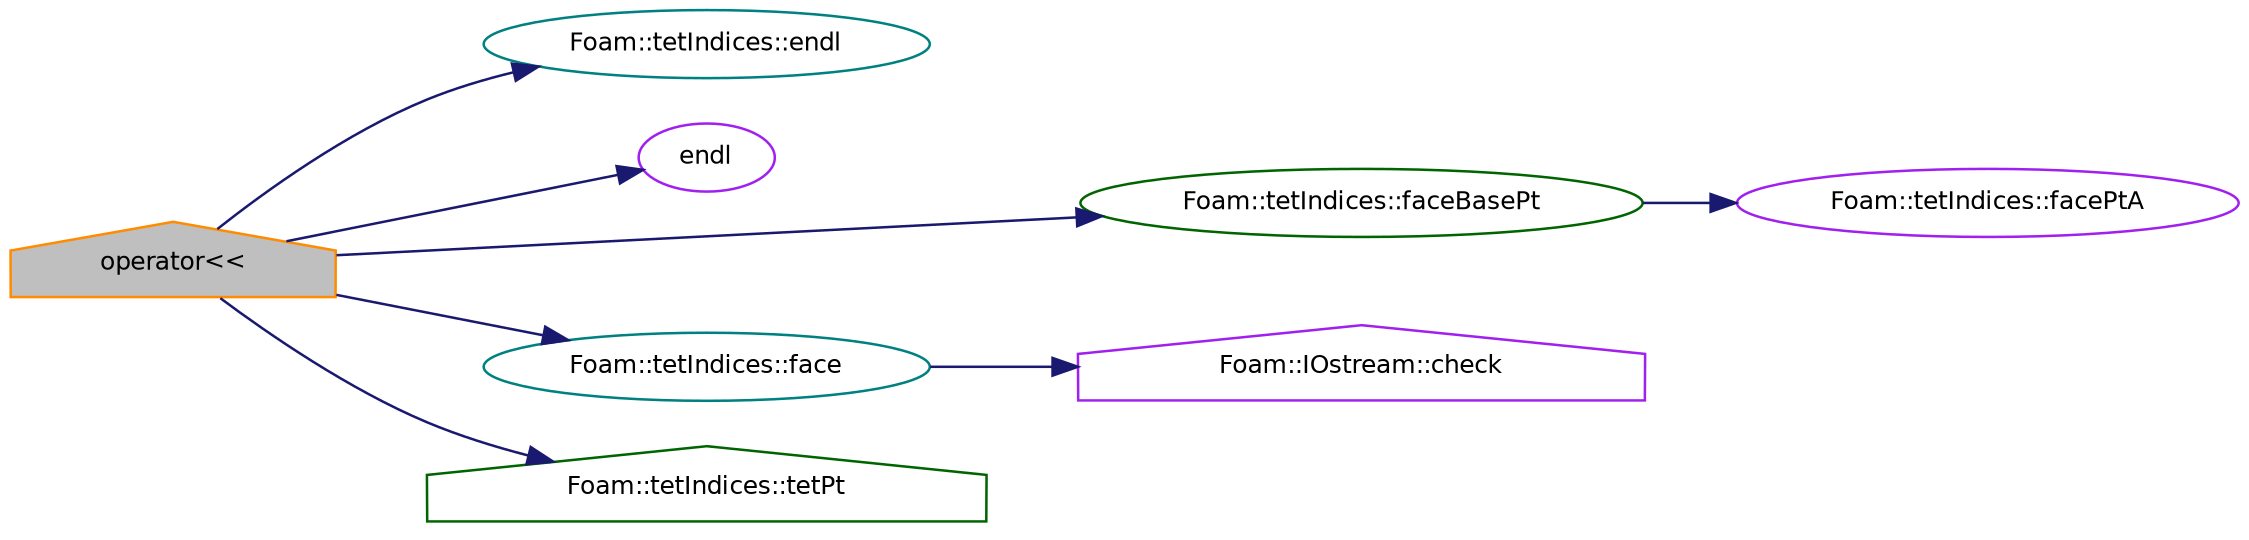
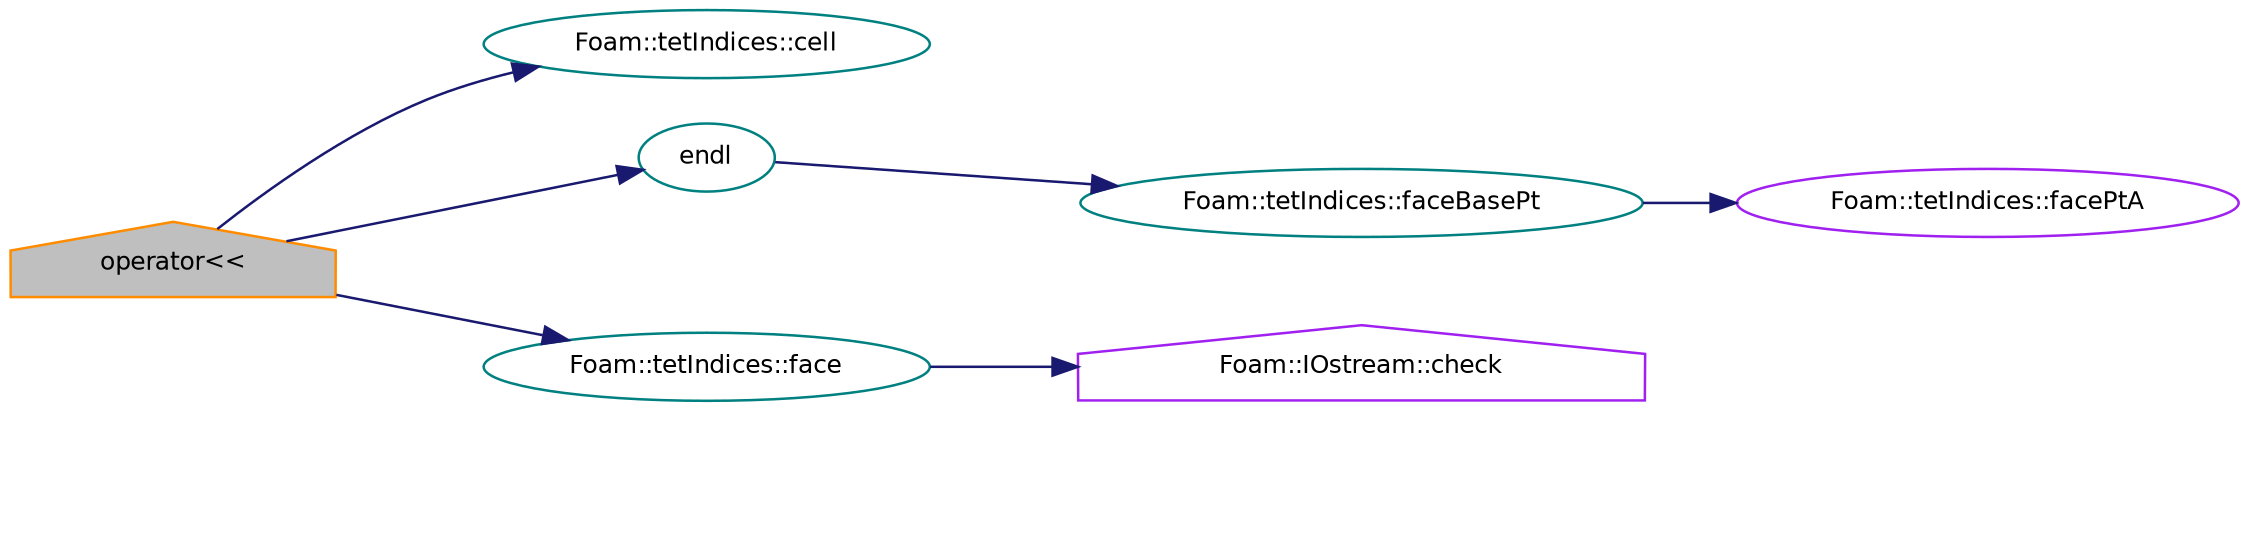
(707, 44) -> (707, 44)
(707, 158) -> (707, 158)
(1362, 203) -> (1362, 203)
(706, 236) -> (933, 173)
(707, 488) -> none
